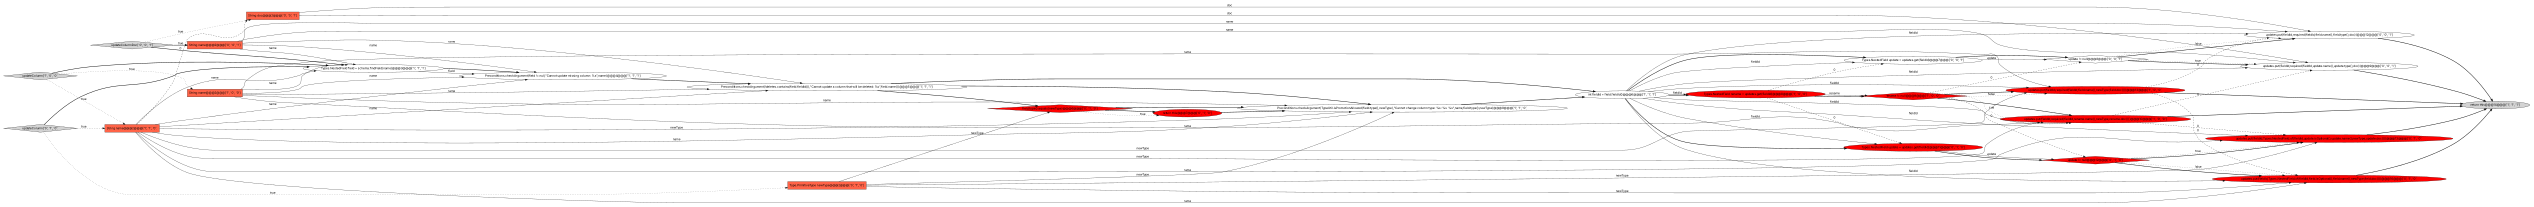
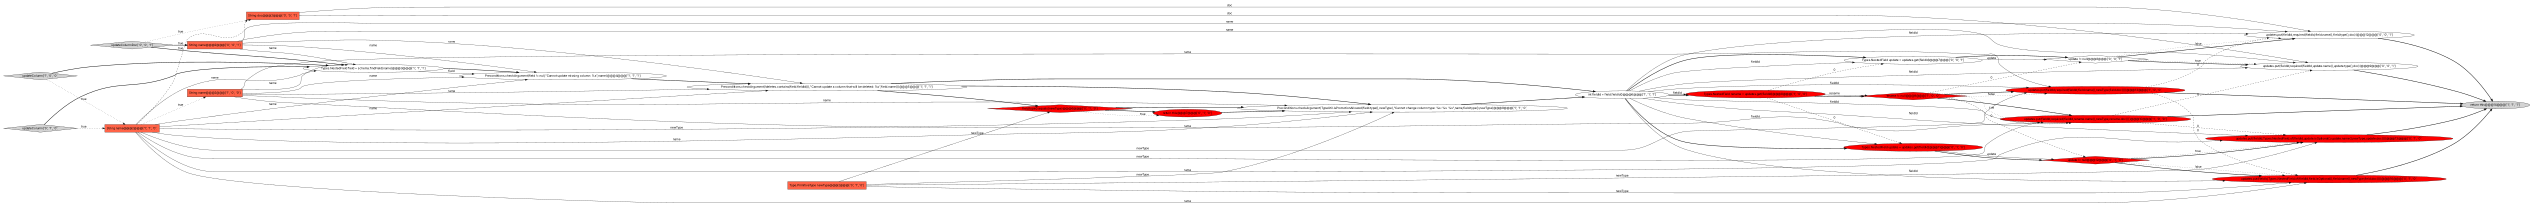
(181, 48) -> (181, 48)
(128, 71) -> (173, 111)
(402, 195) -> none
